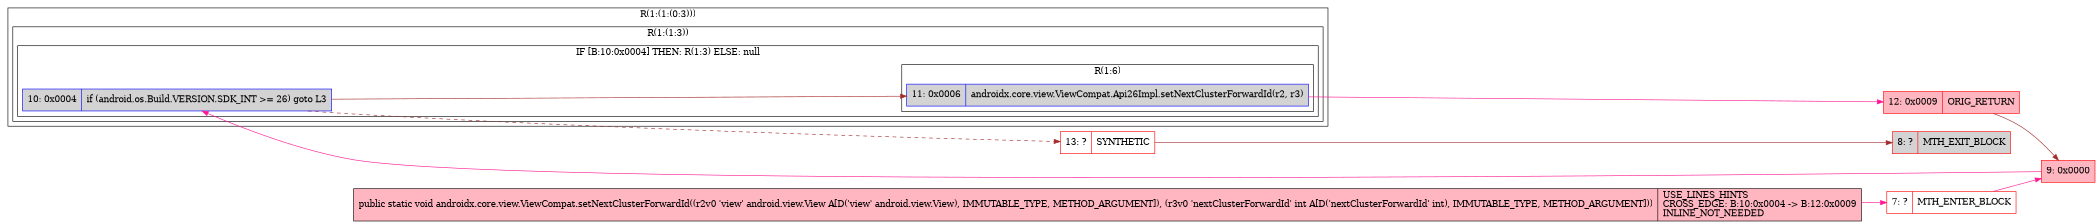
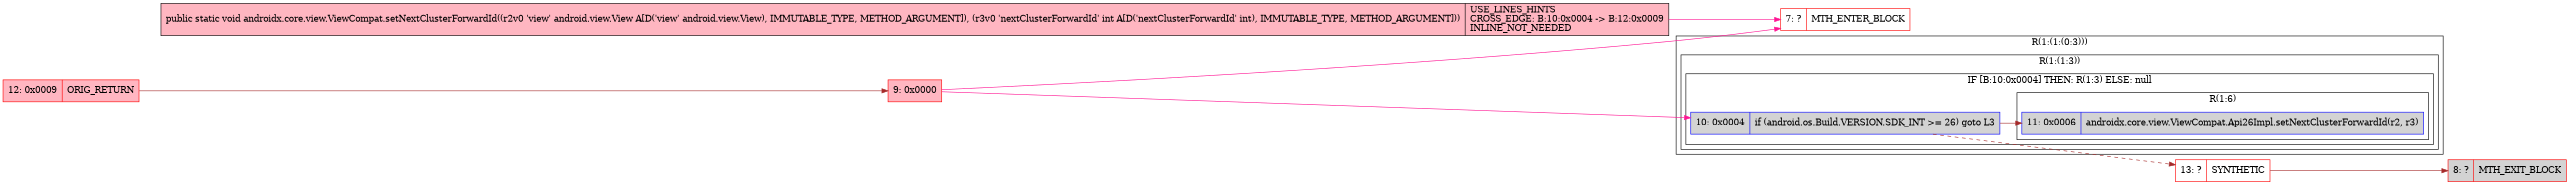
(1593, 99) -> none
(2014, 186) -> (1359, 66)
